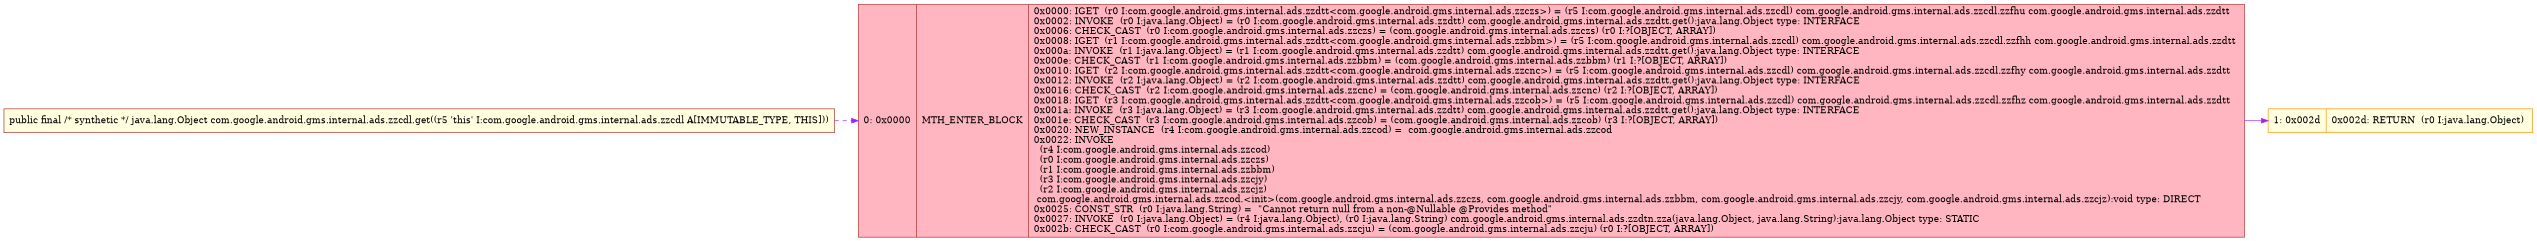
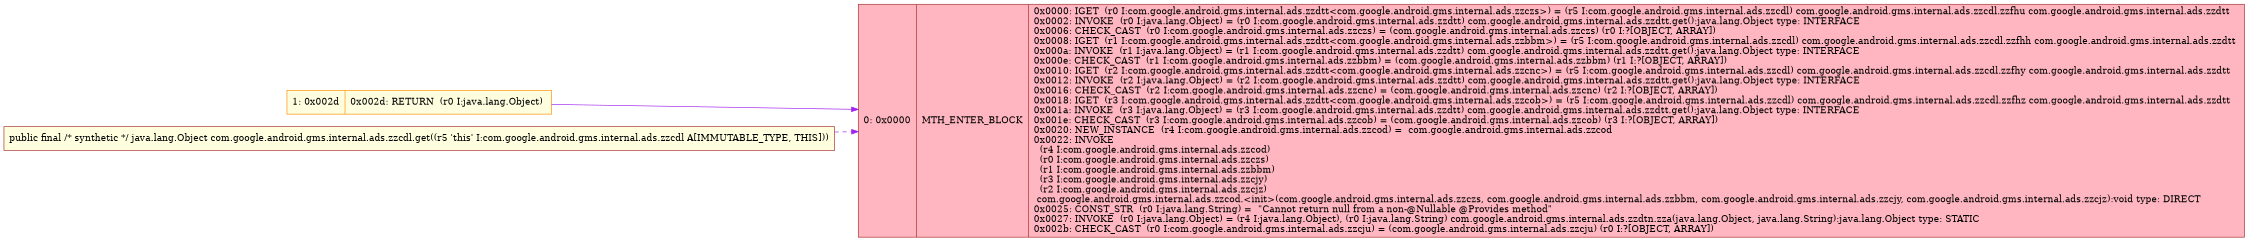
(2253, 121) -> (702, 107)
